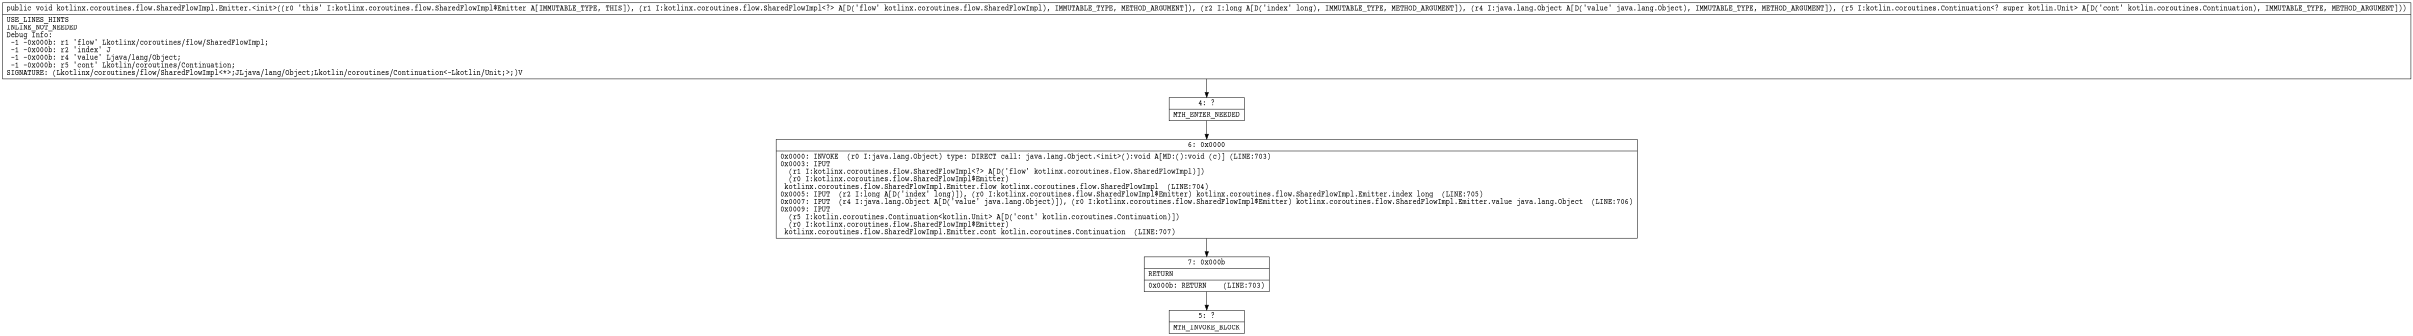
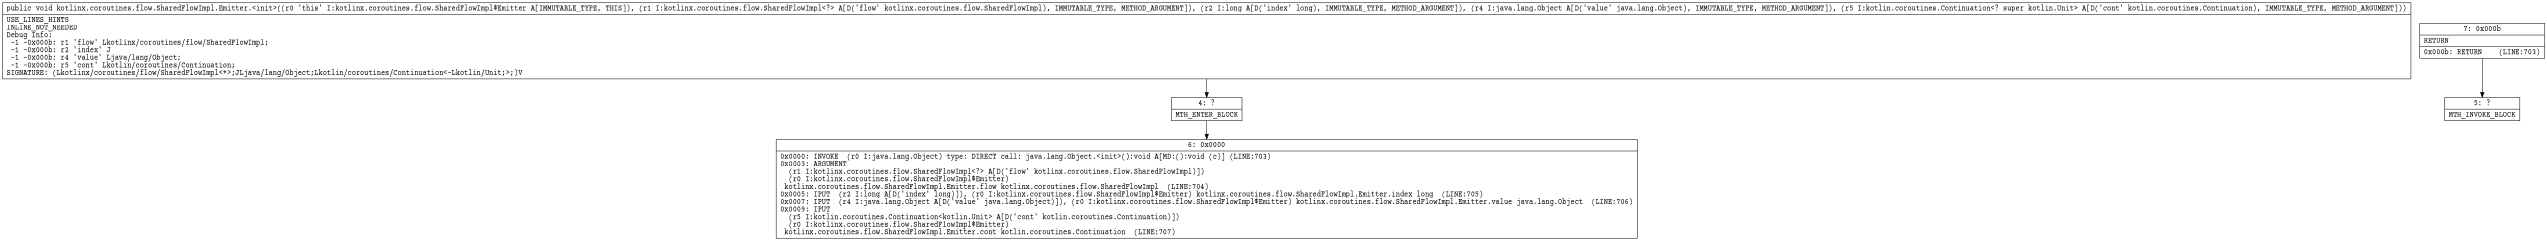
(1207, 115) -> (1207, 115)
(809, 164) -> (818, 164)
(1207, 245) -> none
